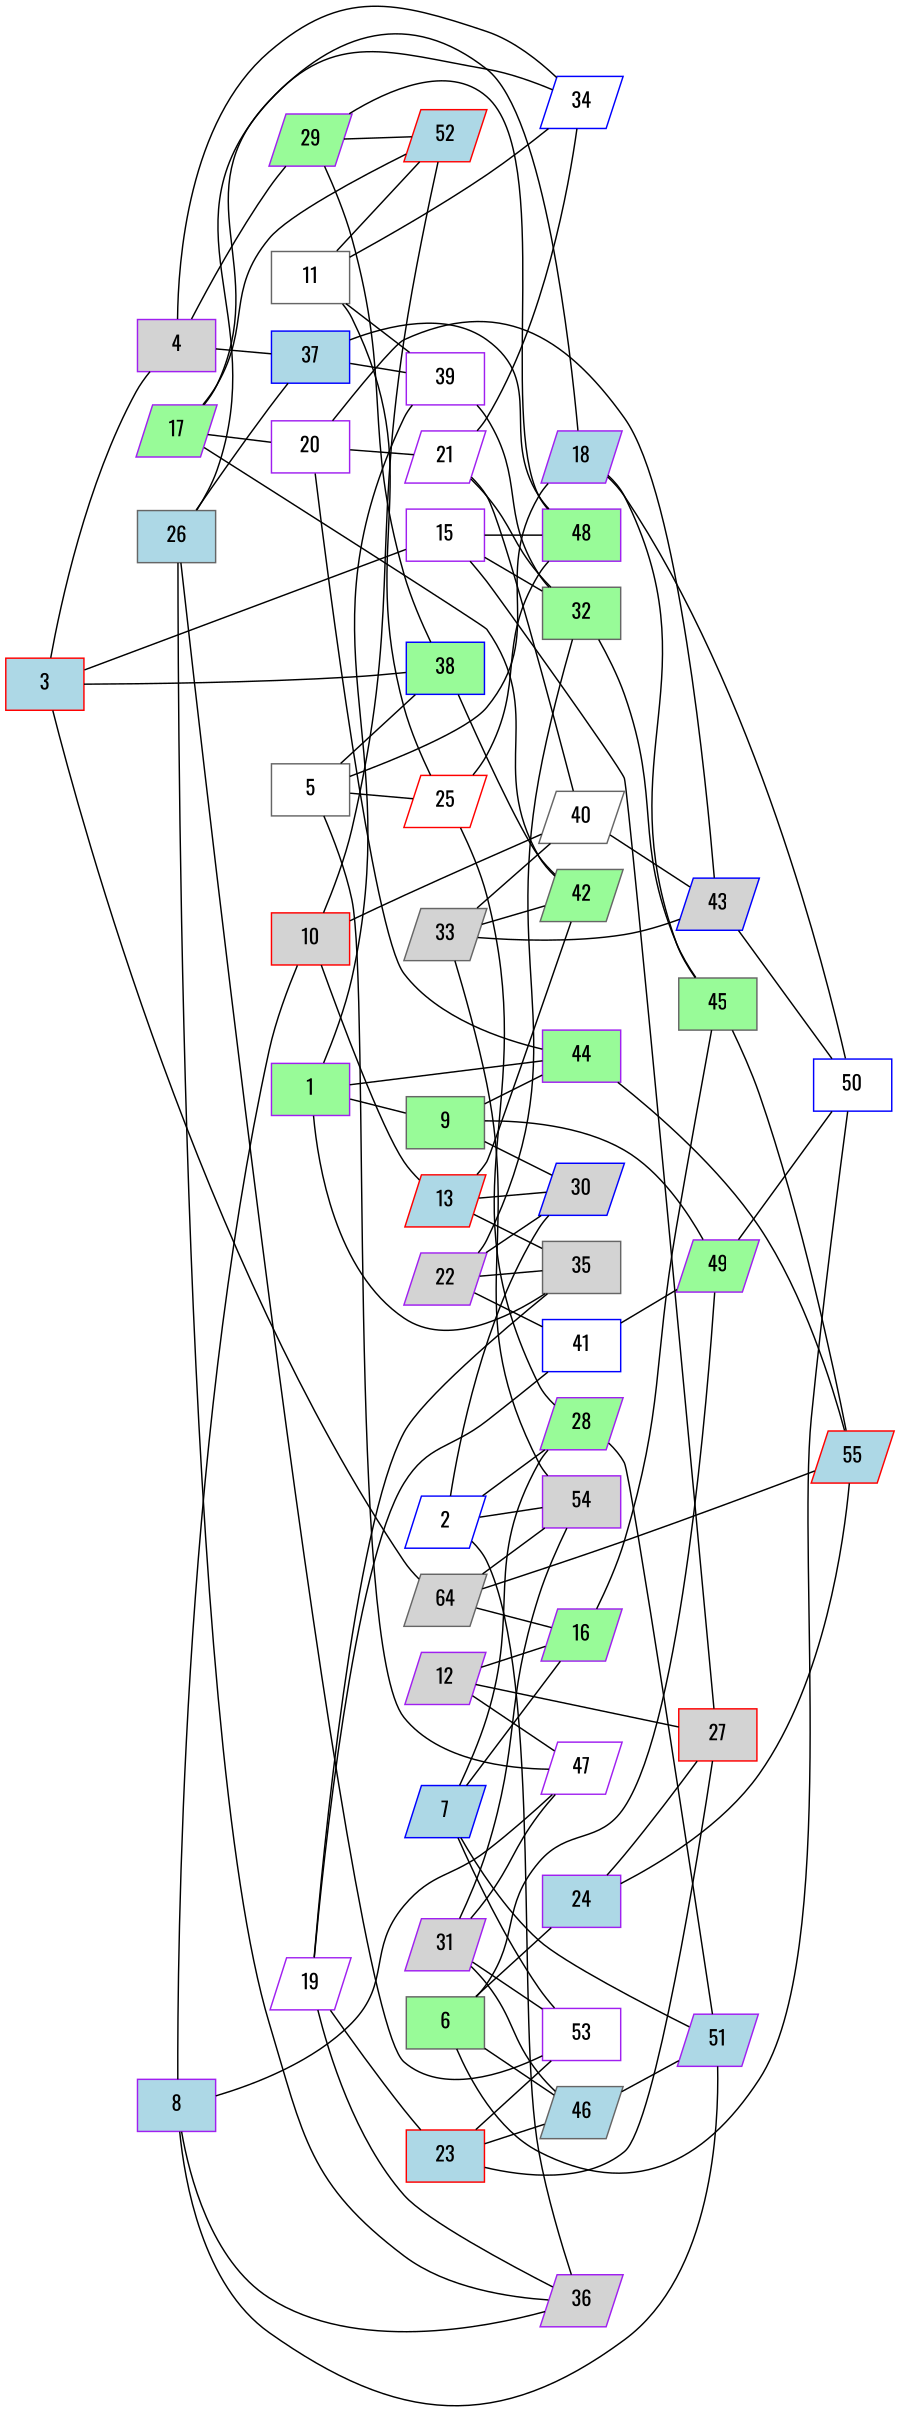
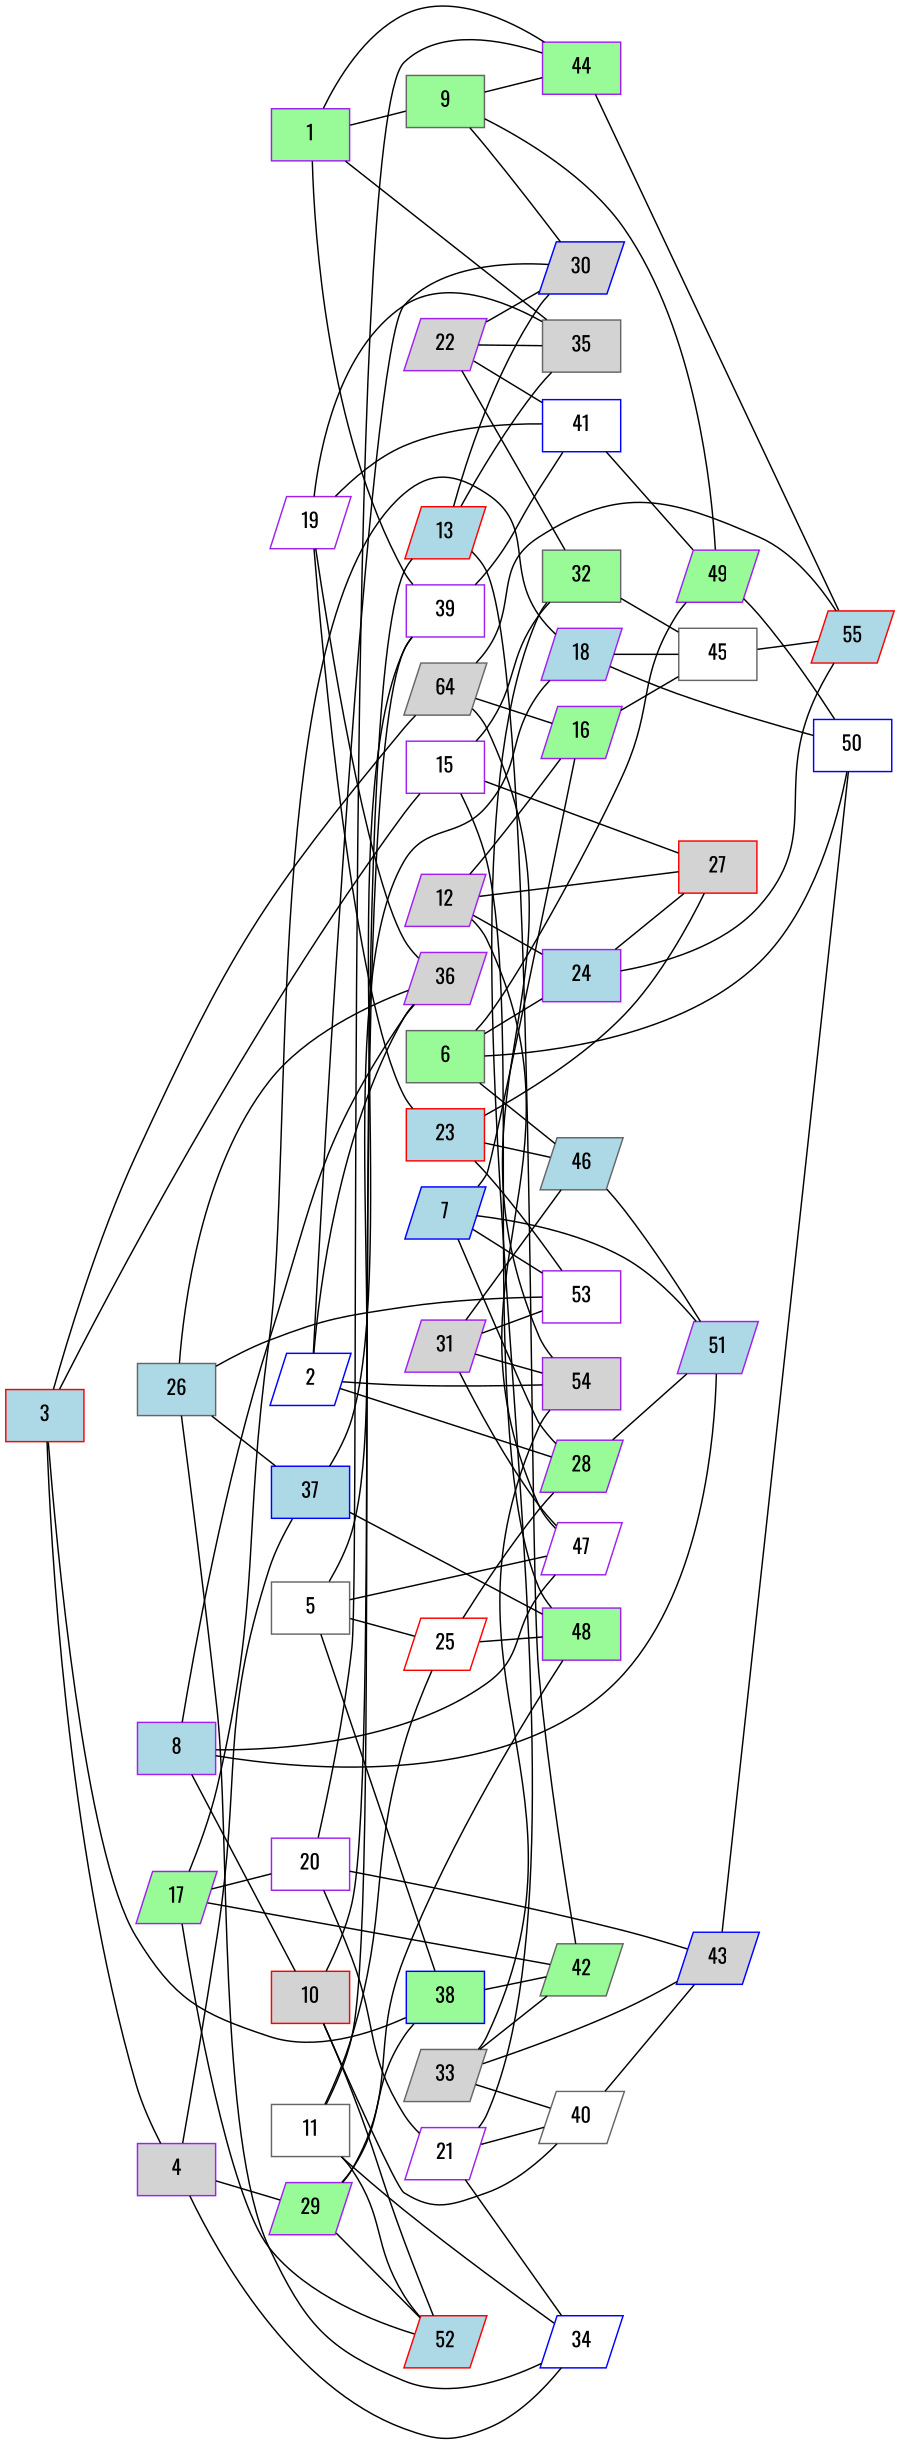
(513, 496) -> (521, 520)
none -> (508, 935)
(718, 1004) -> (718, 654)
